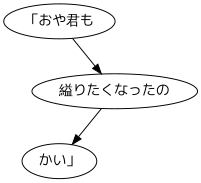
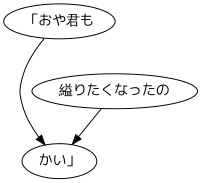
(84, 52) -> (20, 87)
